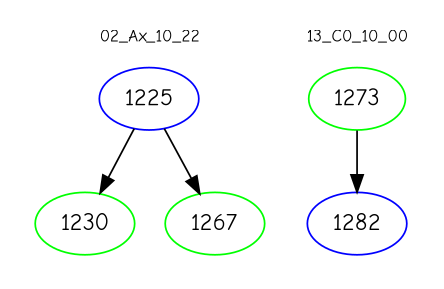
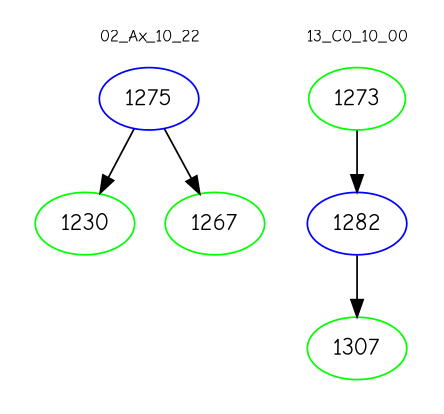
(149, 99) -> (149, 99)
none -> (357, 348)
